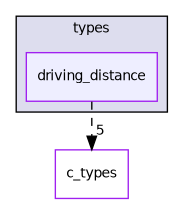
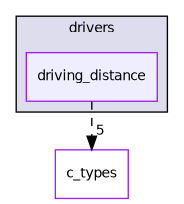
(92, 29) -> (92, 29)
